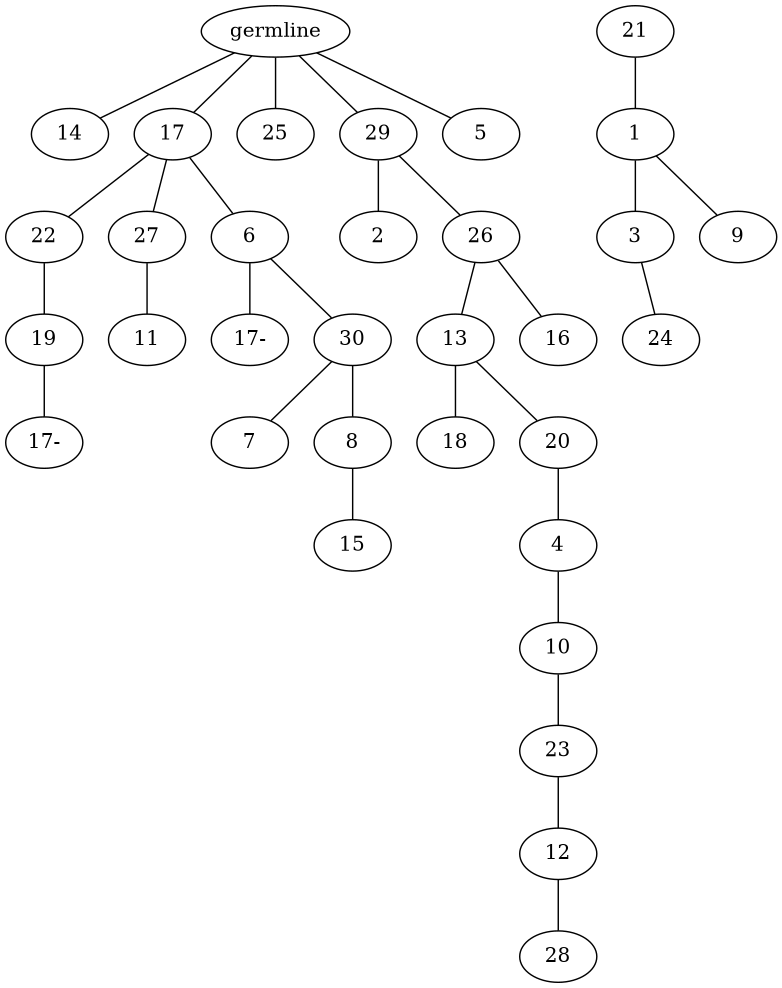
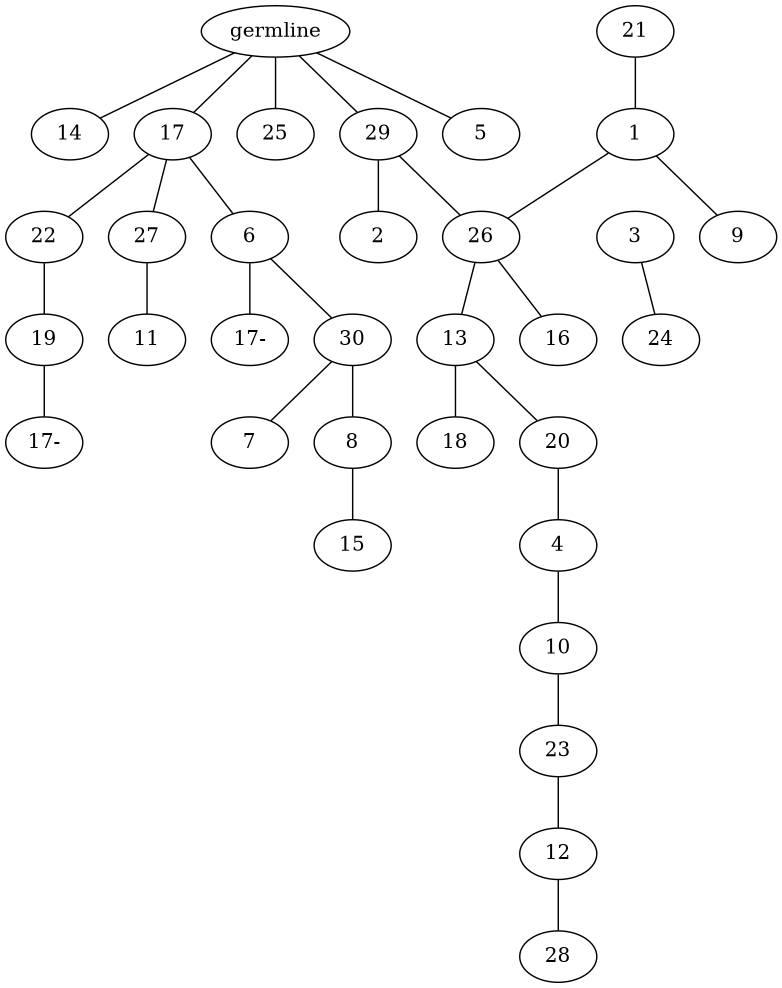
(635, 186) -> (558, 186)
